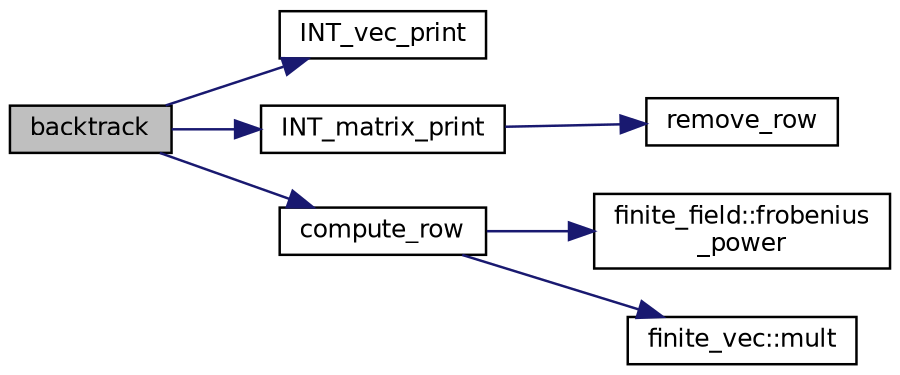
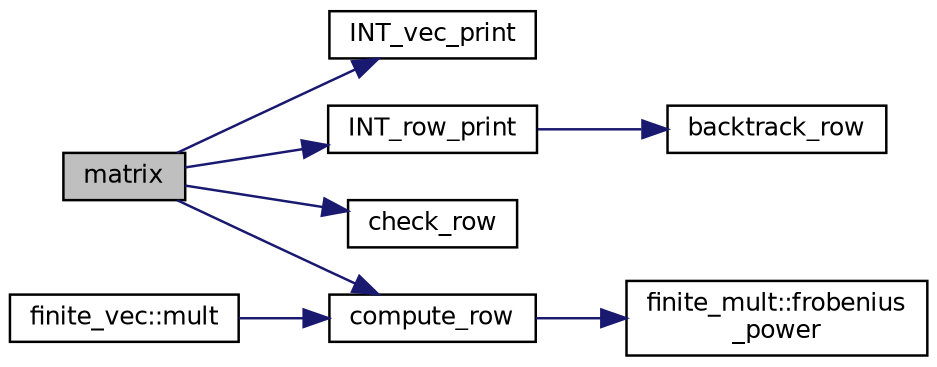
(742, 122) -> (777, 129)
(91, 129) -> (124, 177)
(383, 129) -> (433, 129)
none -> (433, 224)
(742, 231) -> (777, 318)
(551, 282) -> (271, 318)
